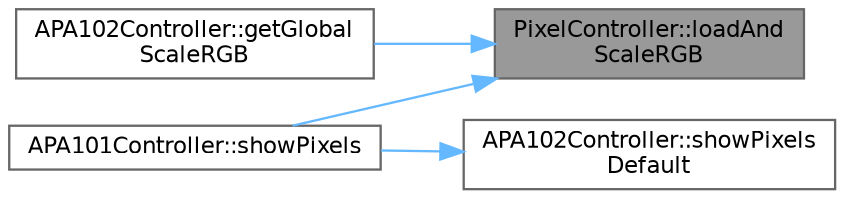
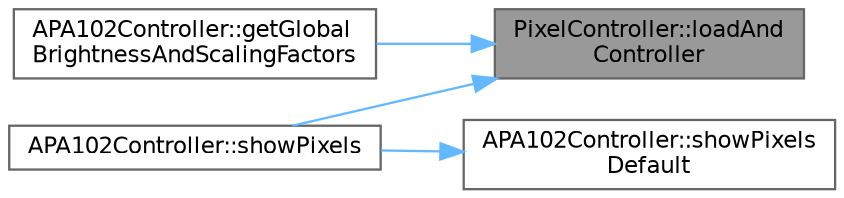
(195, 44) -> (195, 44)
(649, 44) -> (649, 44)
(195, 148) -> (195, 148)
